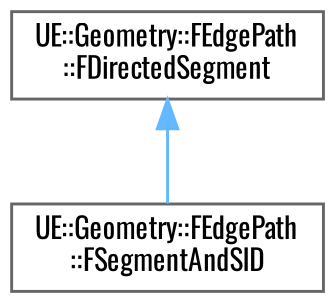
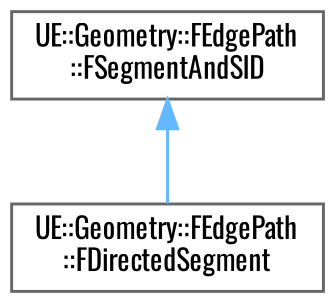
(168, 167) -> (168, 167)
